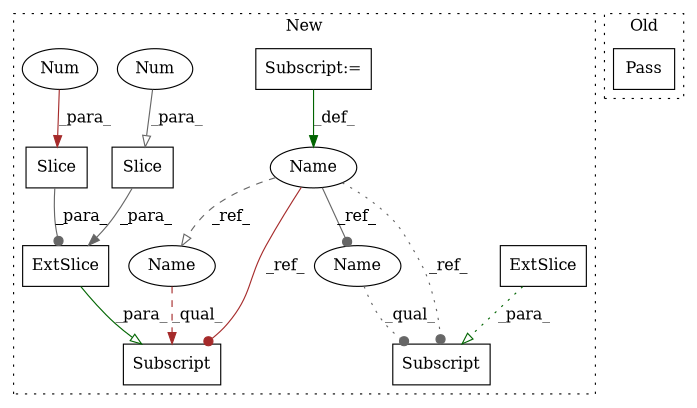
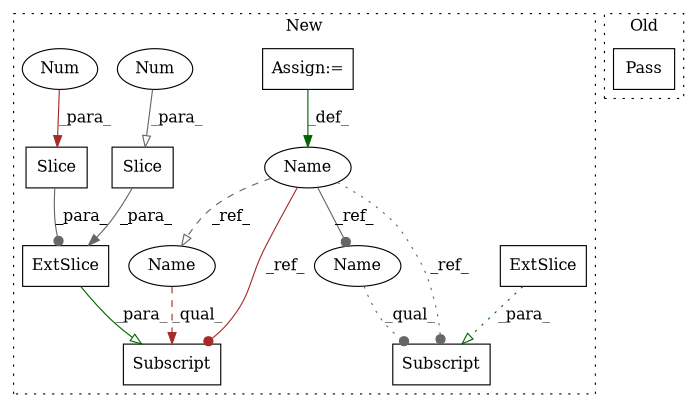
(314, 69) -> (308, 69)
